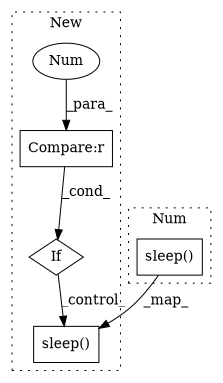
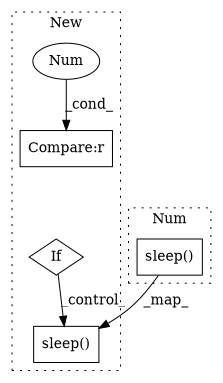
(89, 105) -> (89, 105)
(62, 198) -> none
